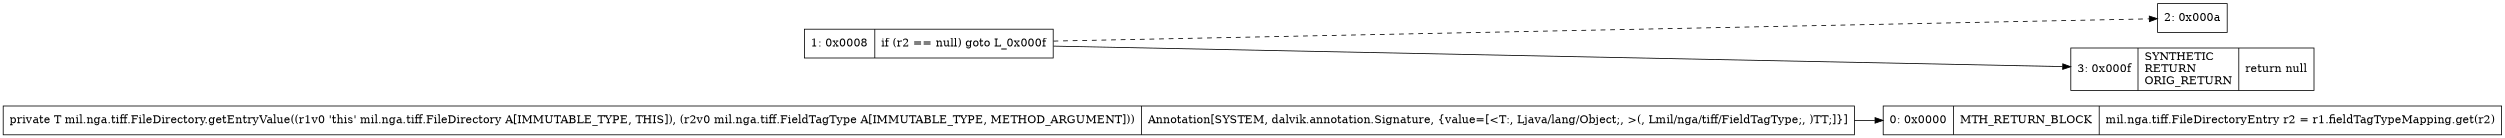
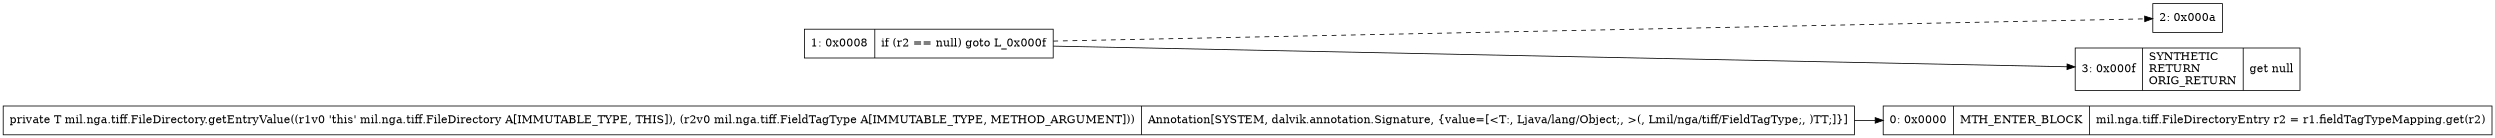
(2276, 69) -> (2272, 69)
(2026, 120) -> (2022, 120)
